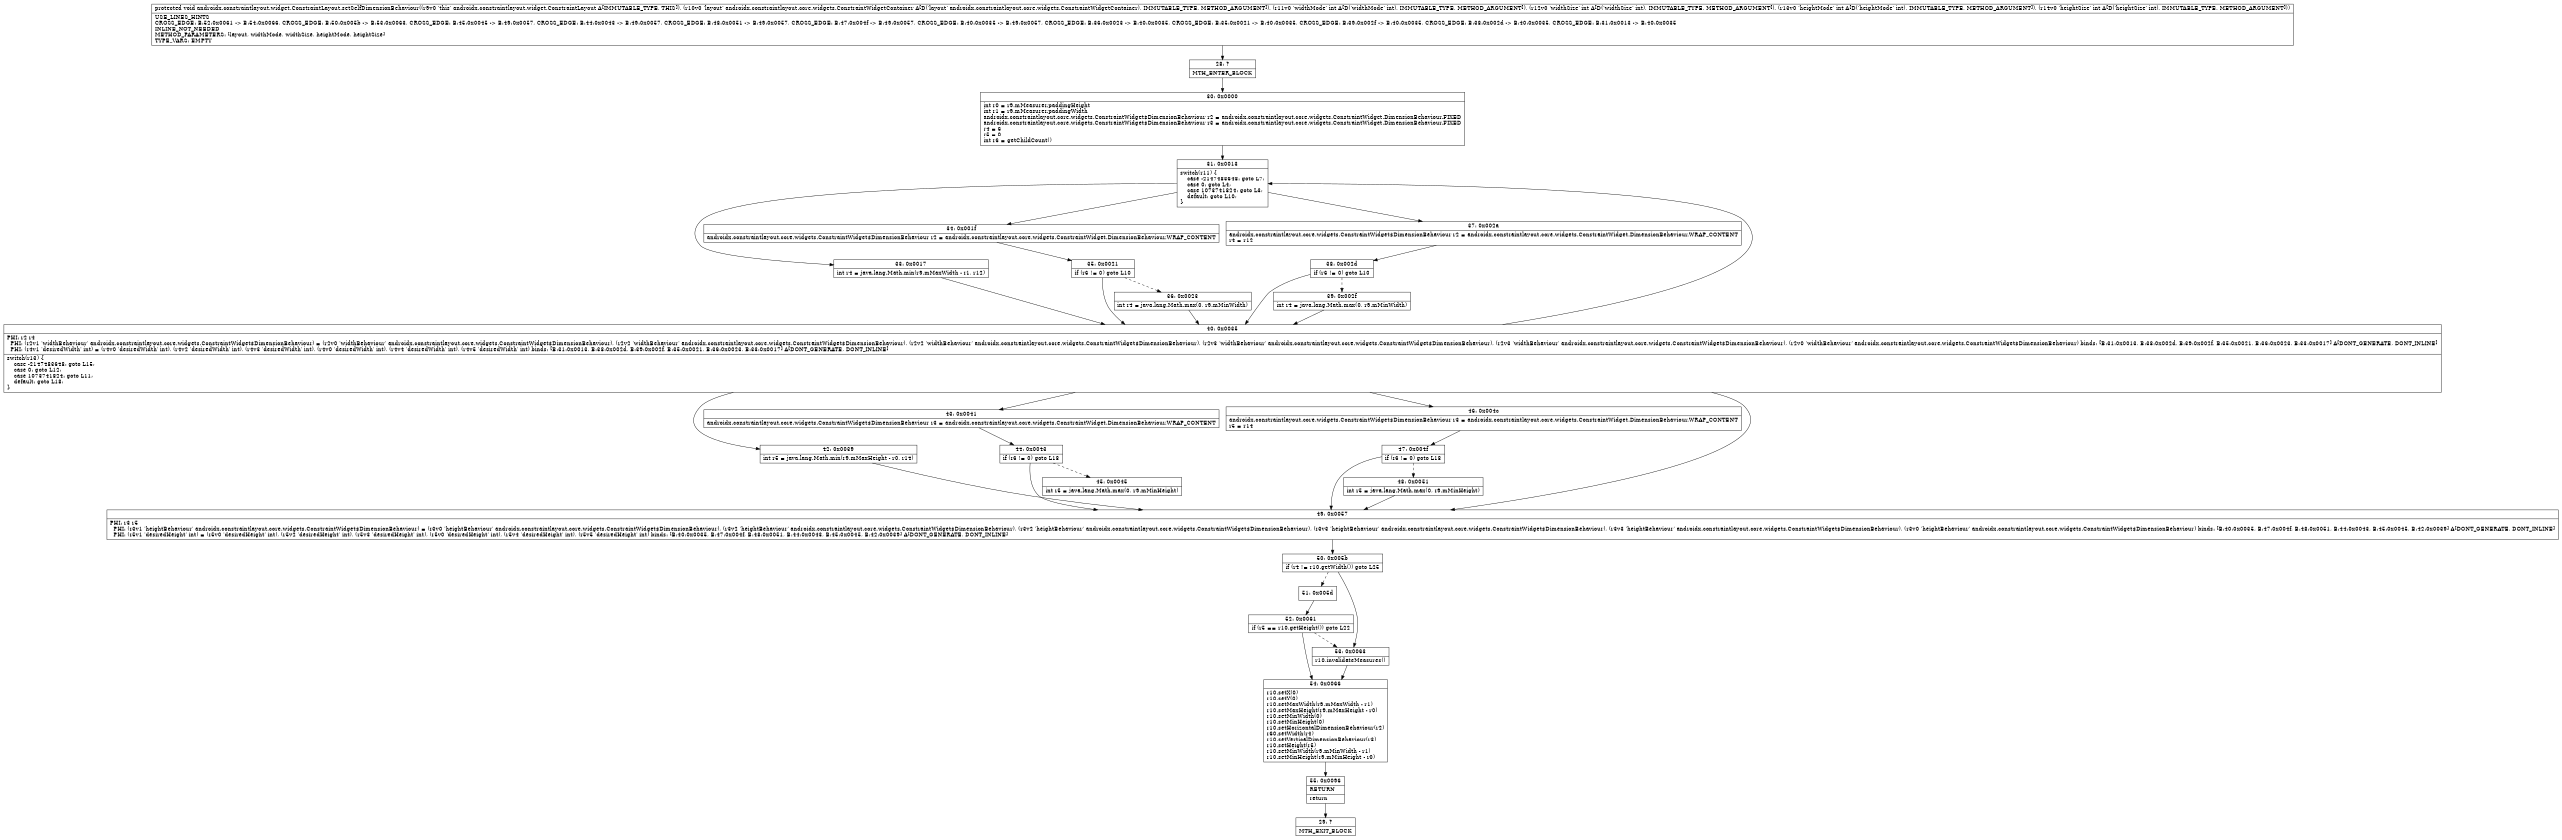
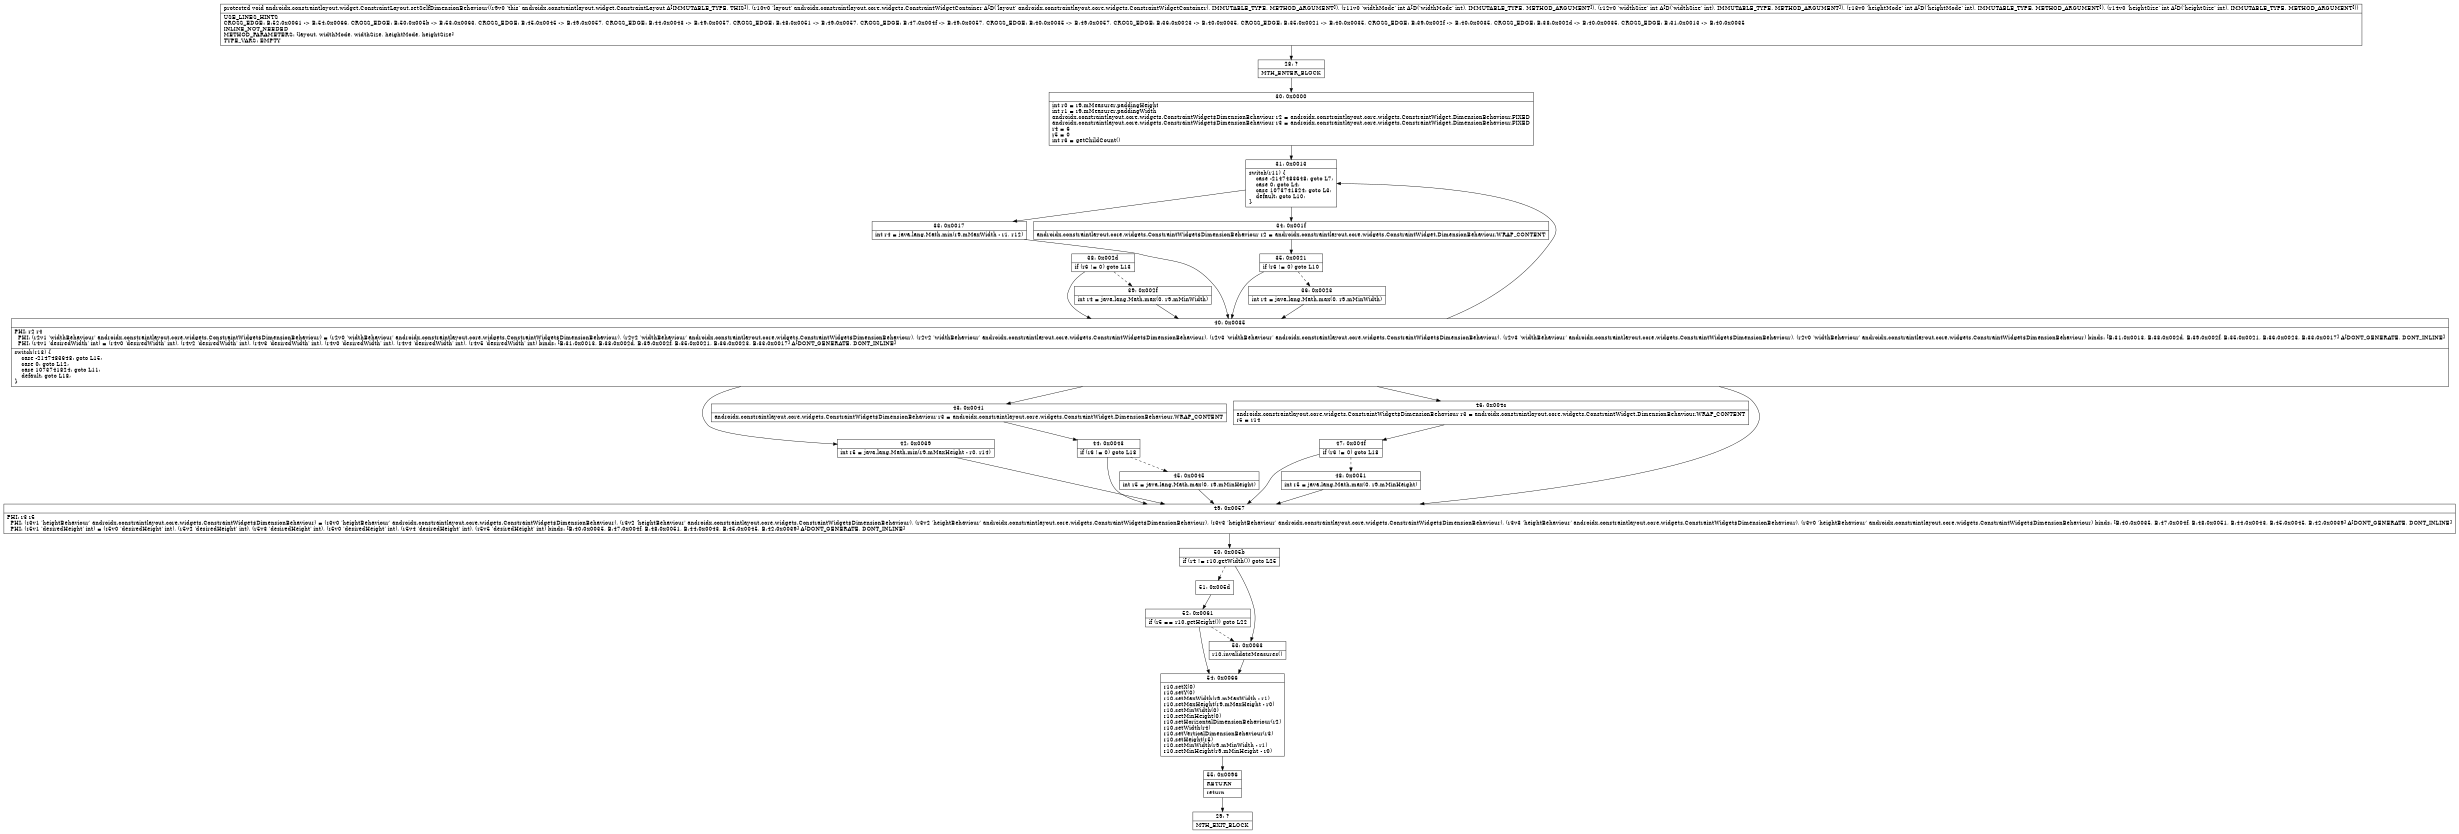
(1484, 233) -> none
(1342, 273) -> (1103, 267)
none -> (1205, 495)
(1290, 734) -> (1187, 728)
